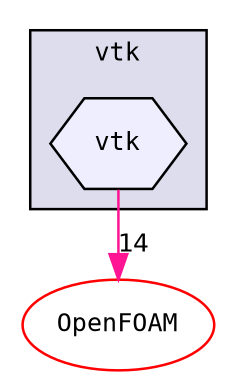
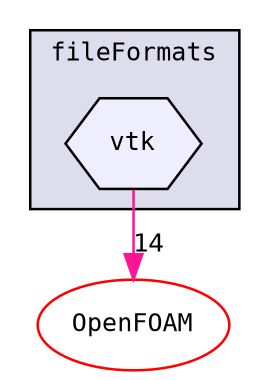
(118, 54) -> (135, 54)
